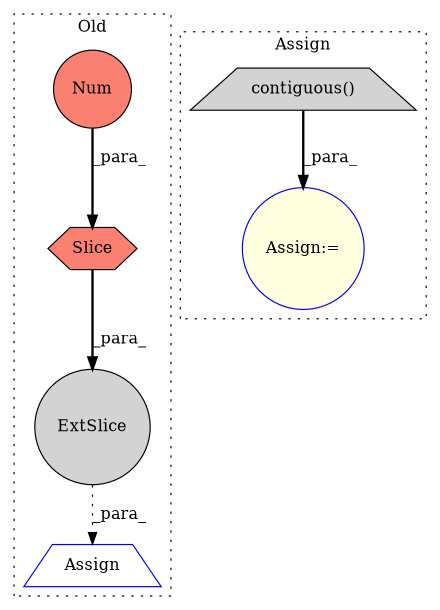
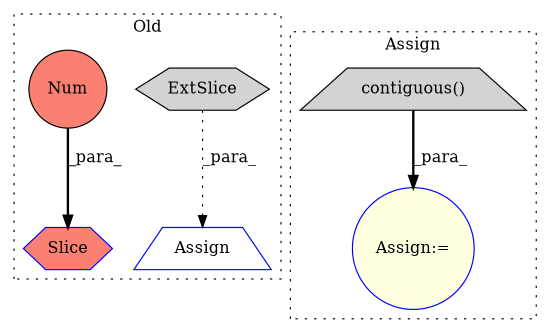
(92, 249) -> (68, 249)
(92, 314) -> none
(92, 427) -> (203, 89)
